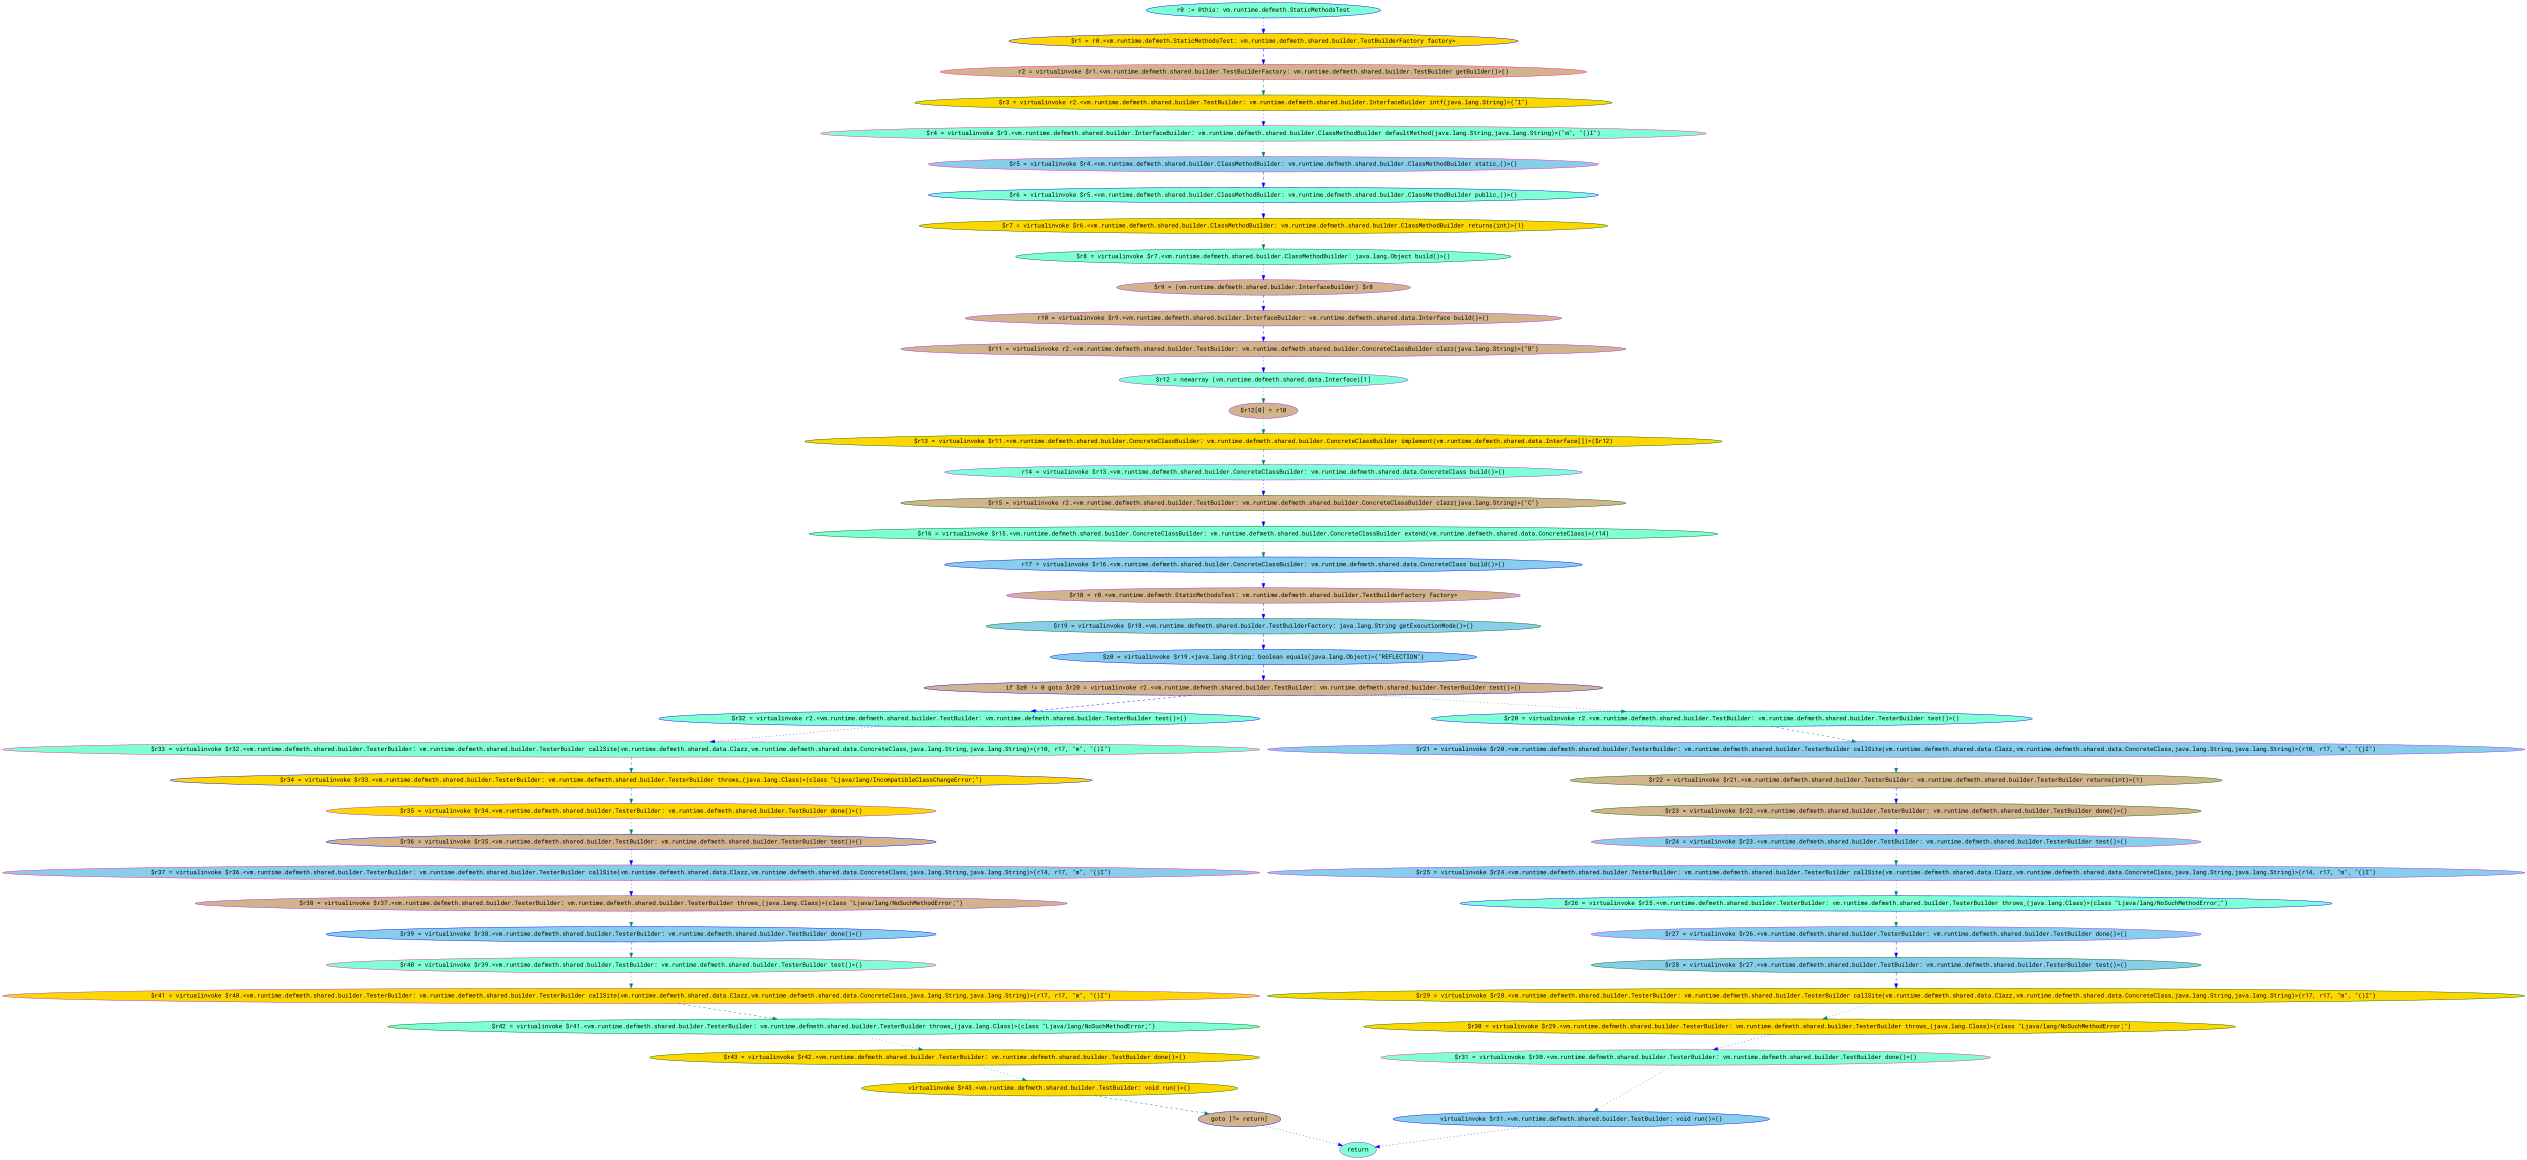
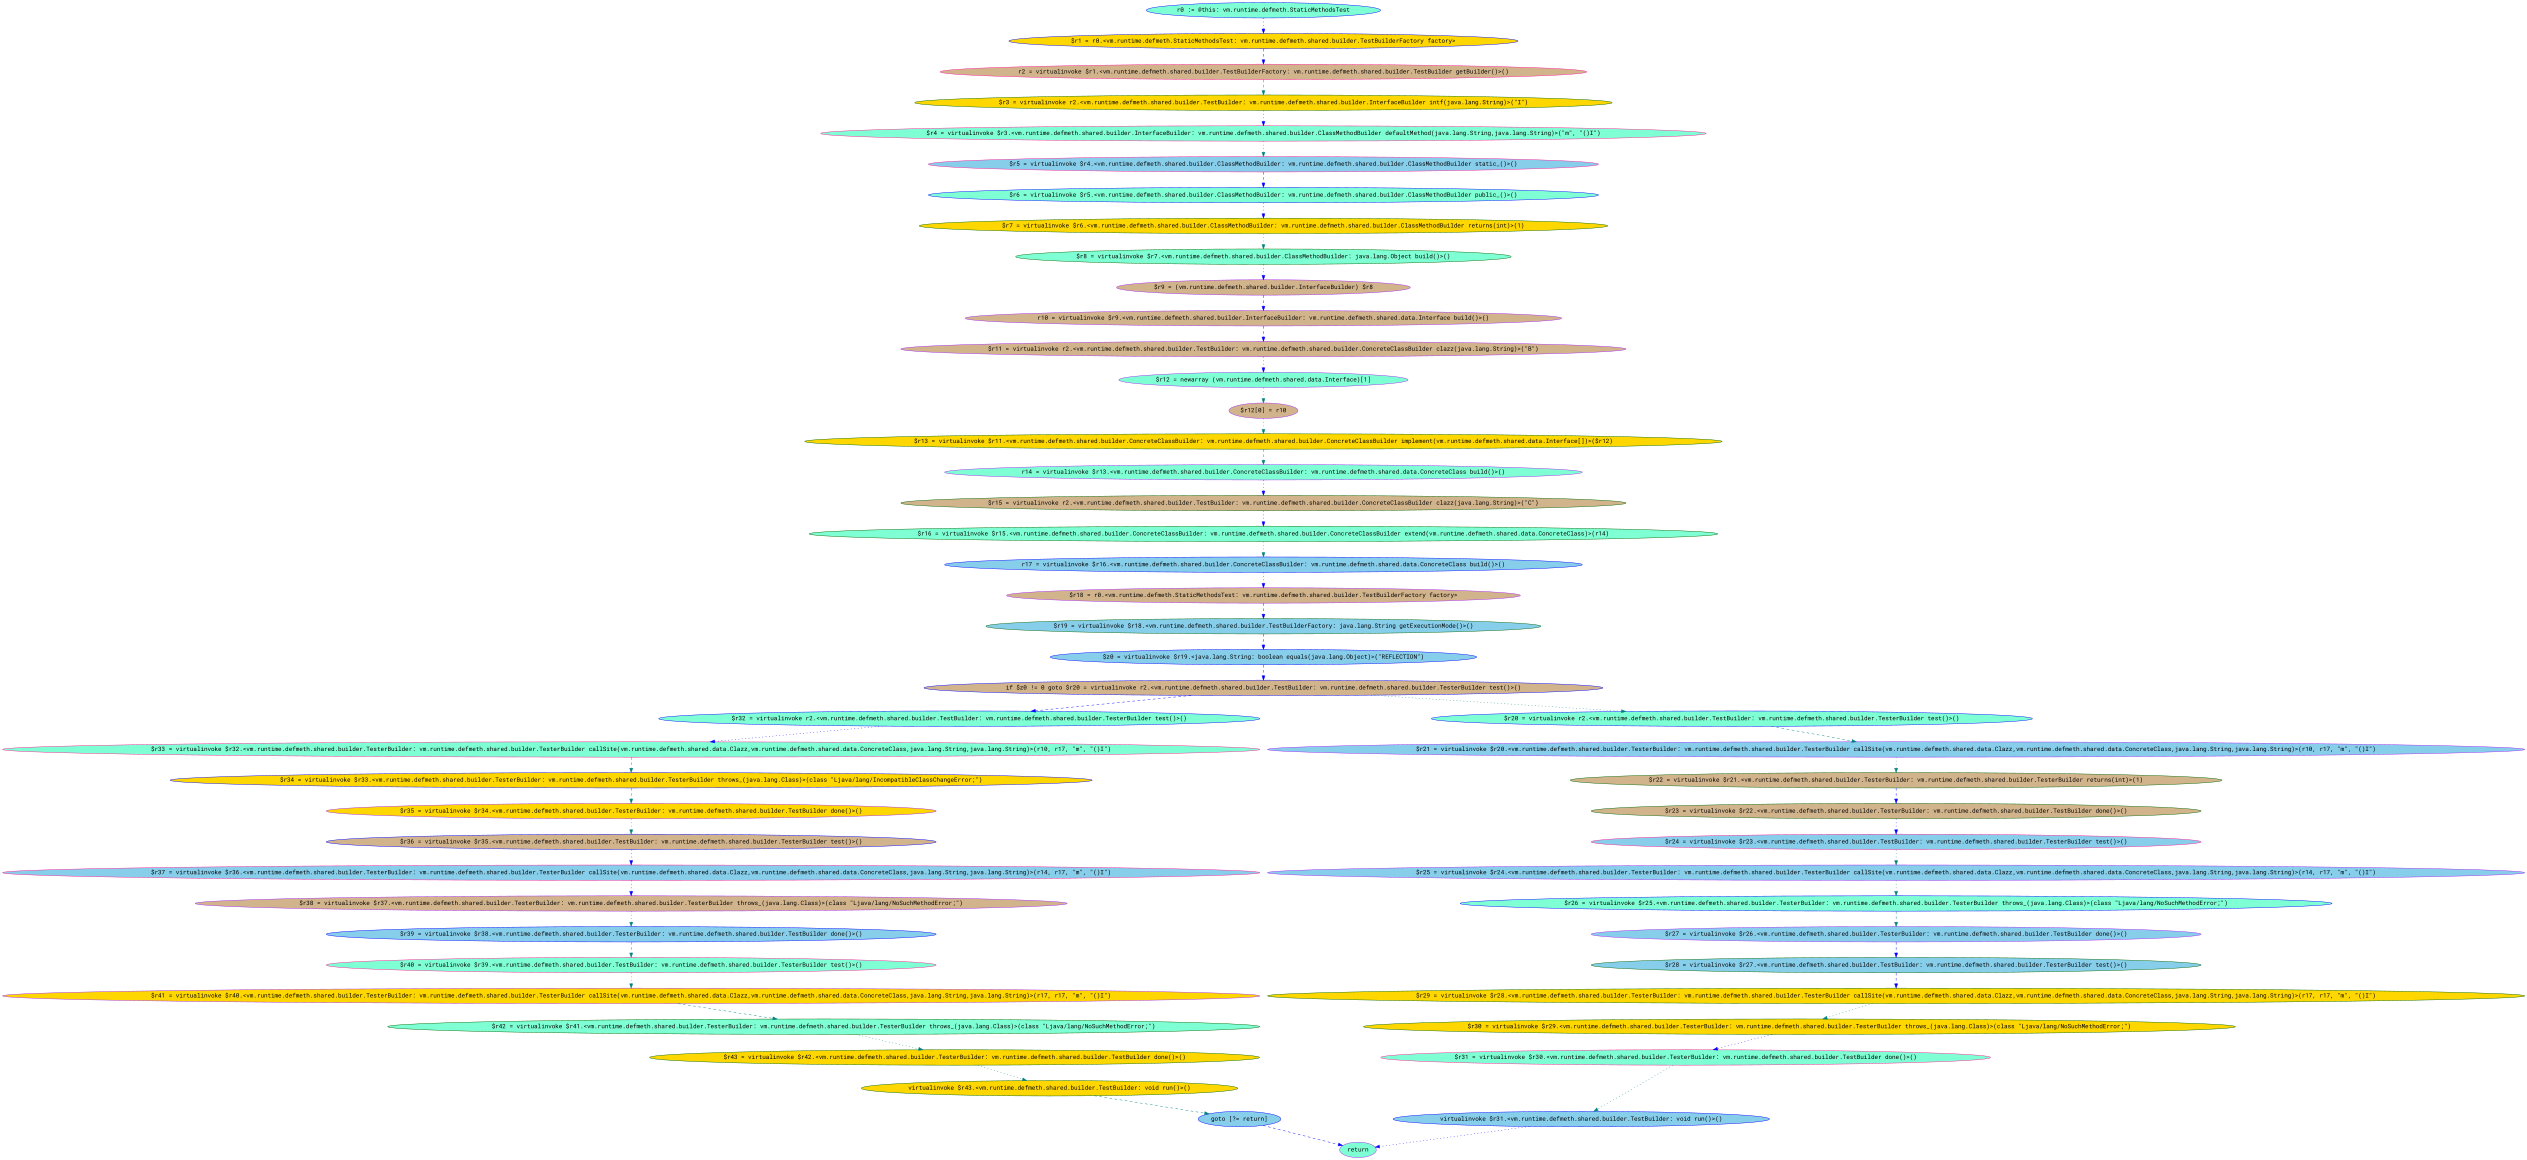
(1239, 1119) -> (1239, 1119)
(1301, 1135) -> (1301, 1135)
